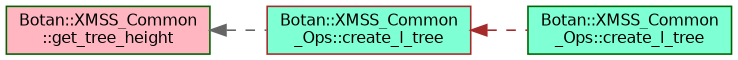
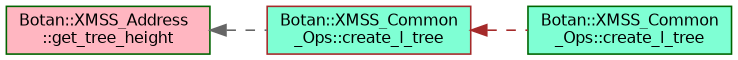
(108, 30) -> (108, 30)
